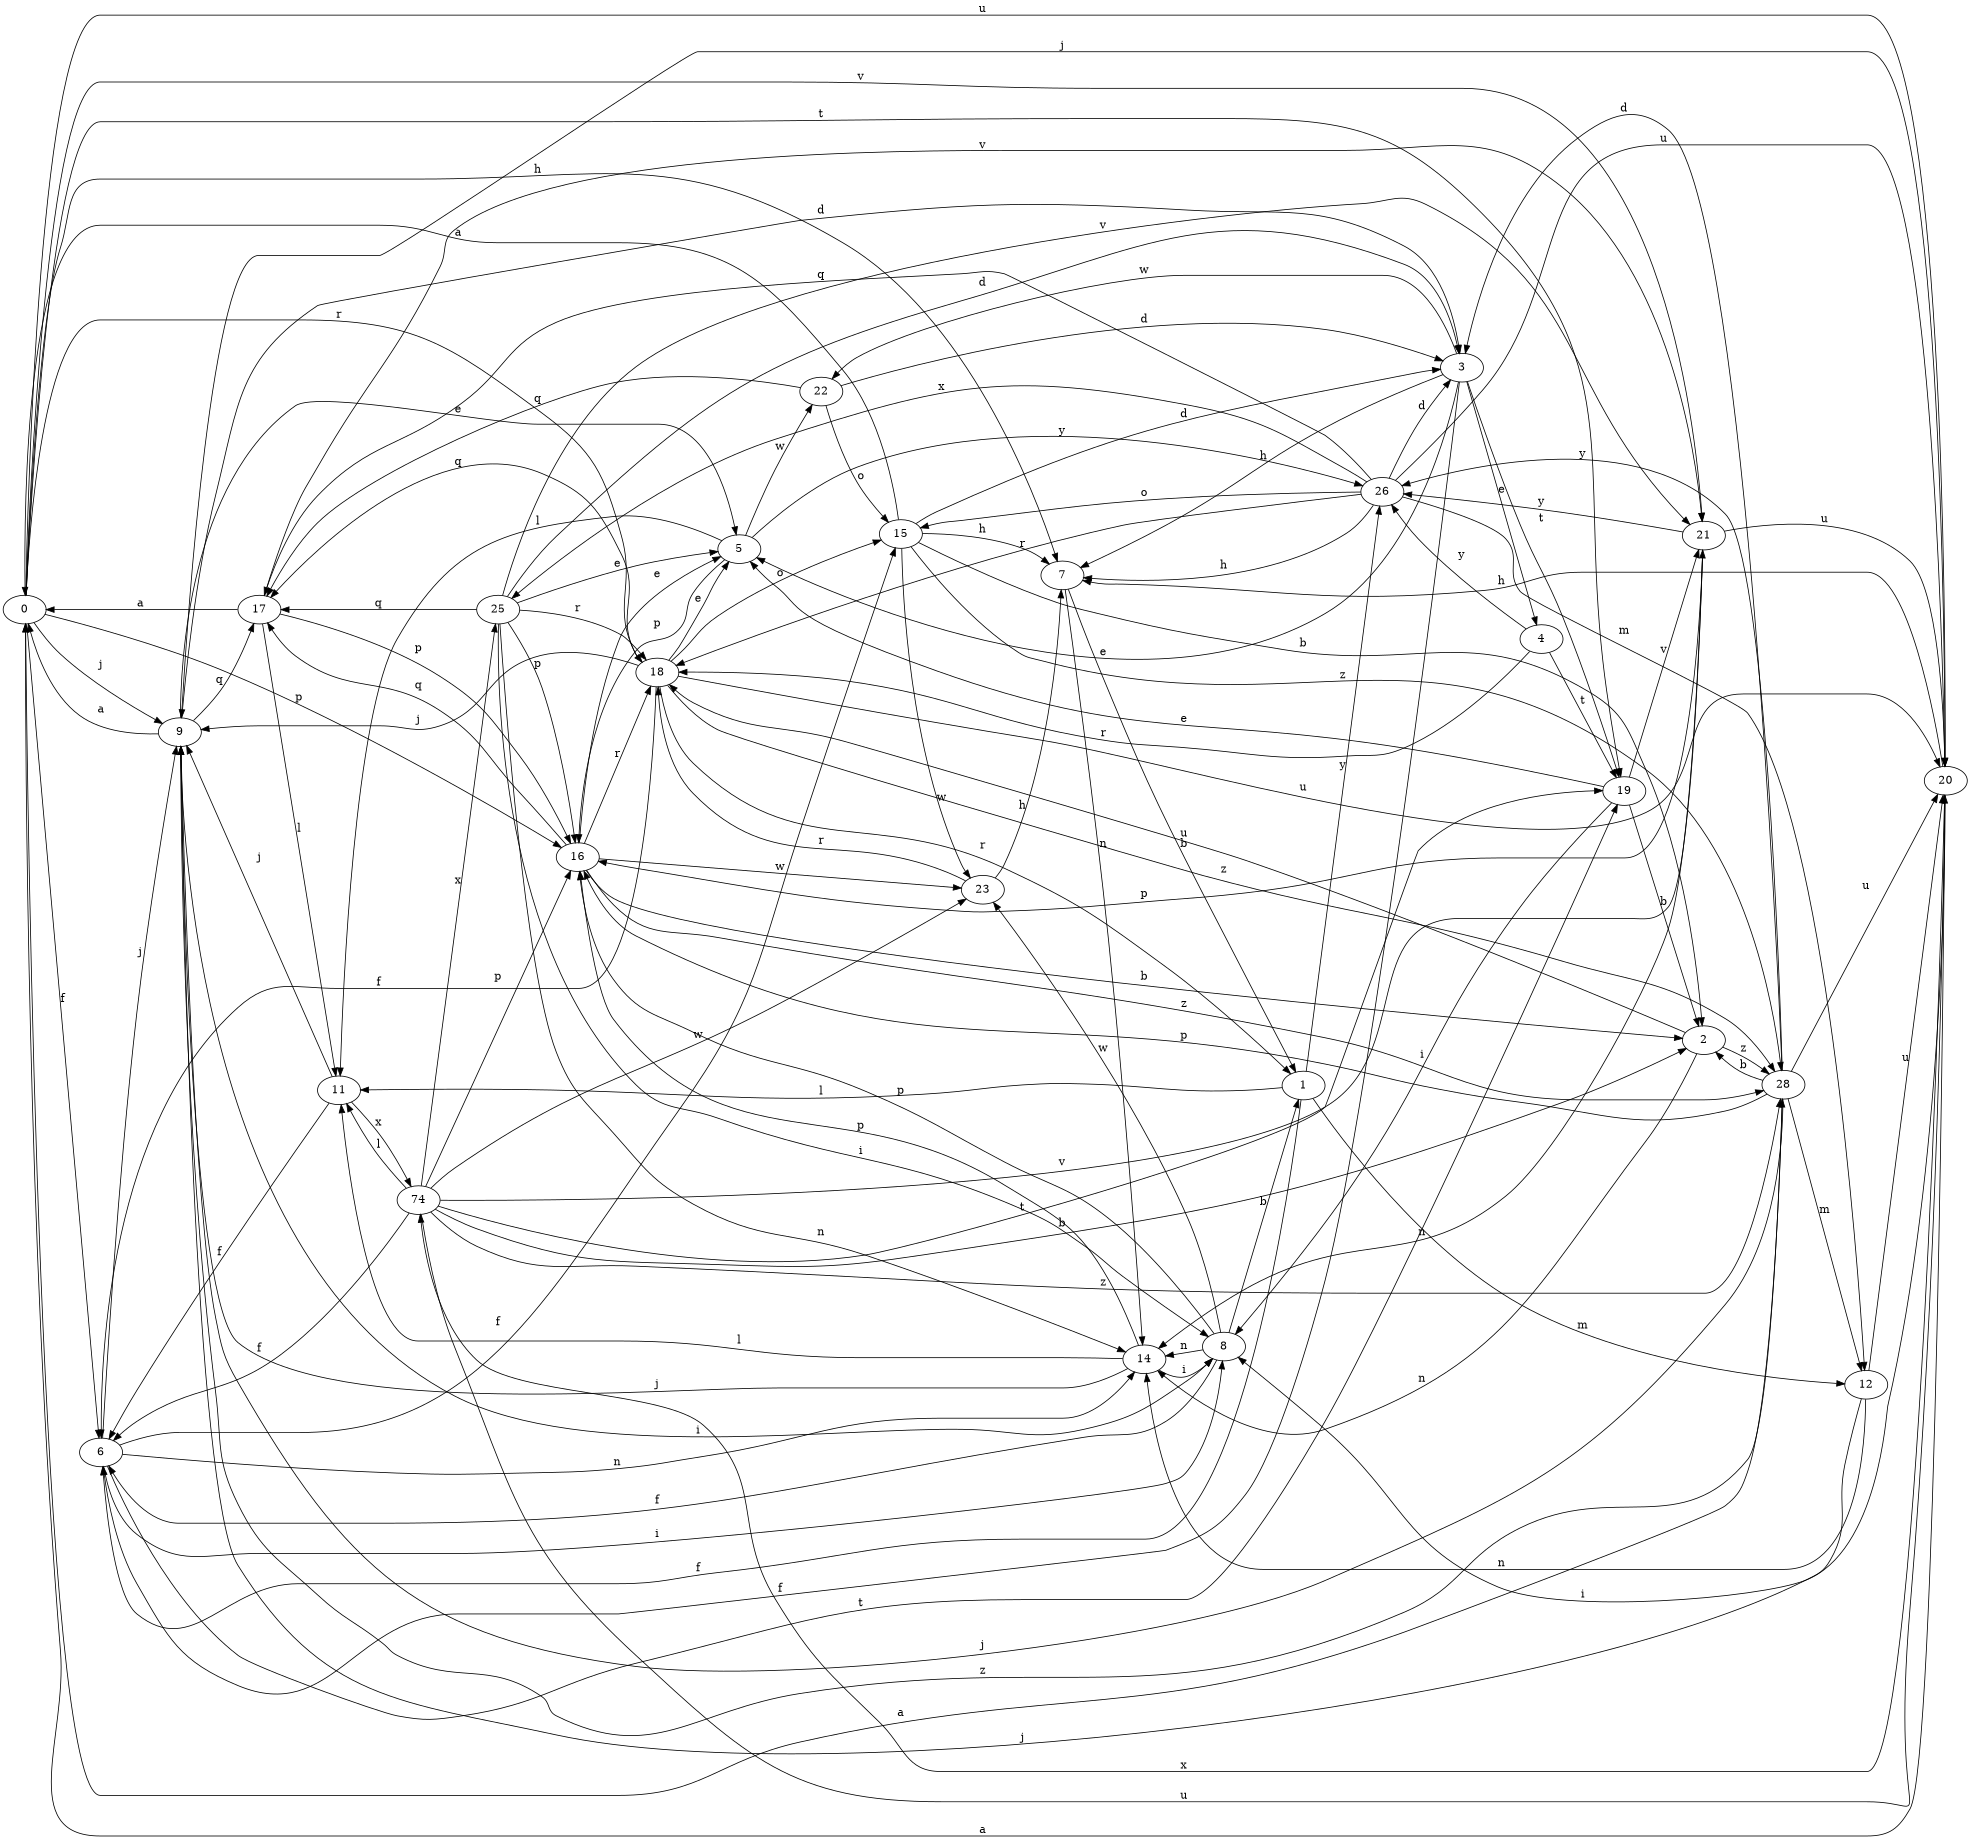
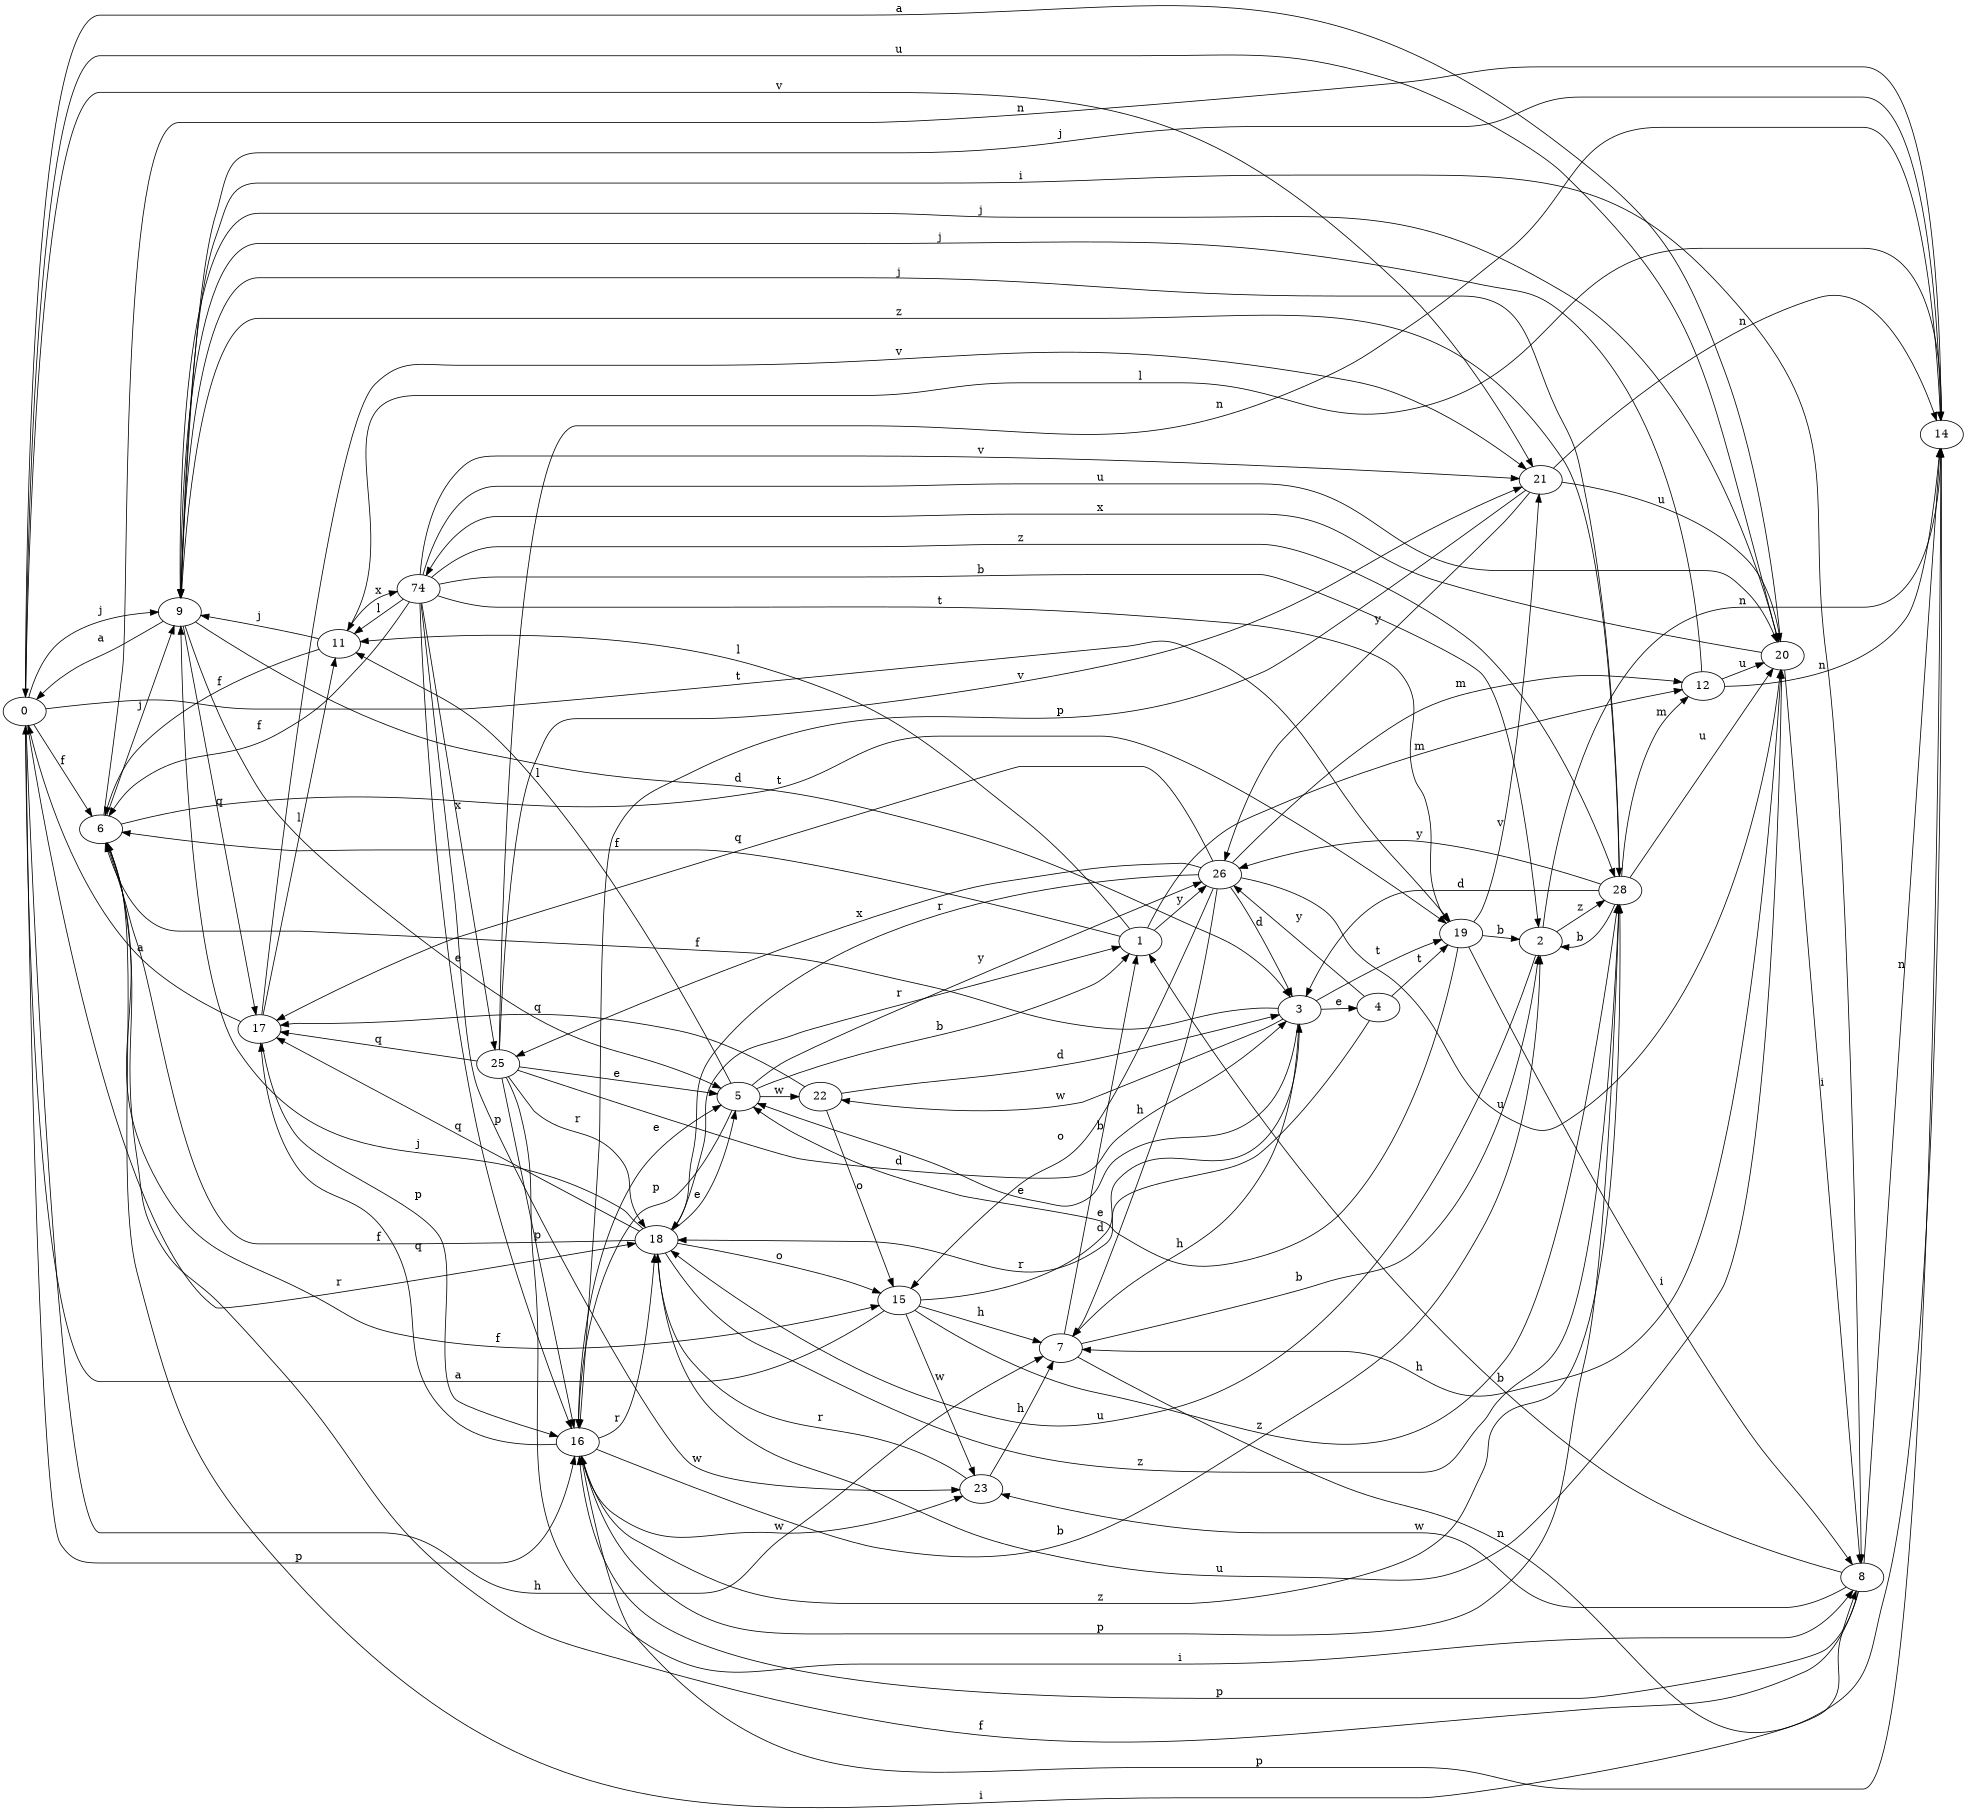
(1399, 654) -> (1403, 1260)
none -> (944, 1034)
(1184, 1377) -> none
(558, 1795) -> none
